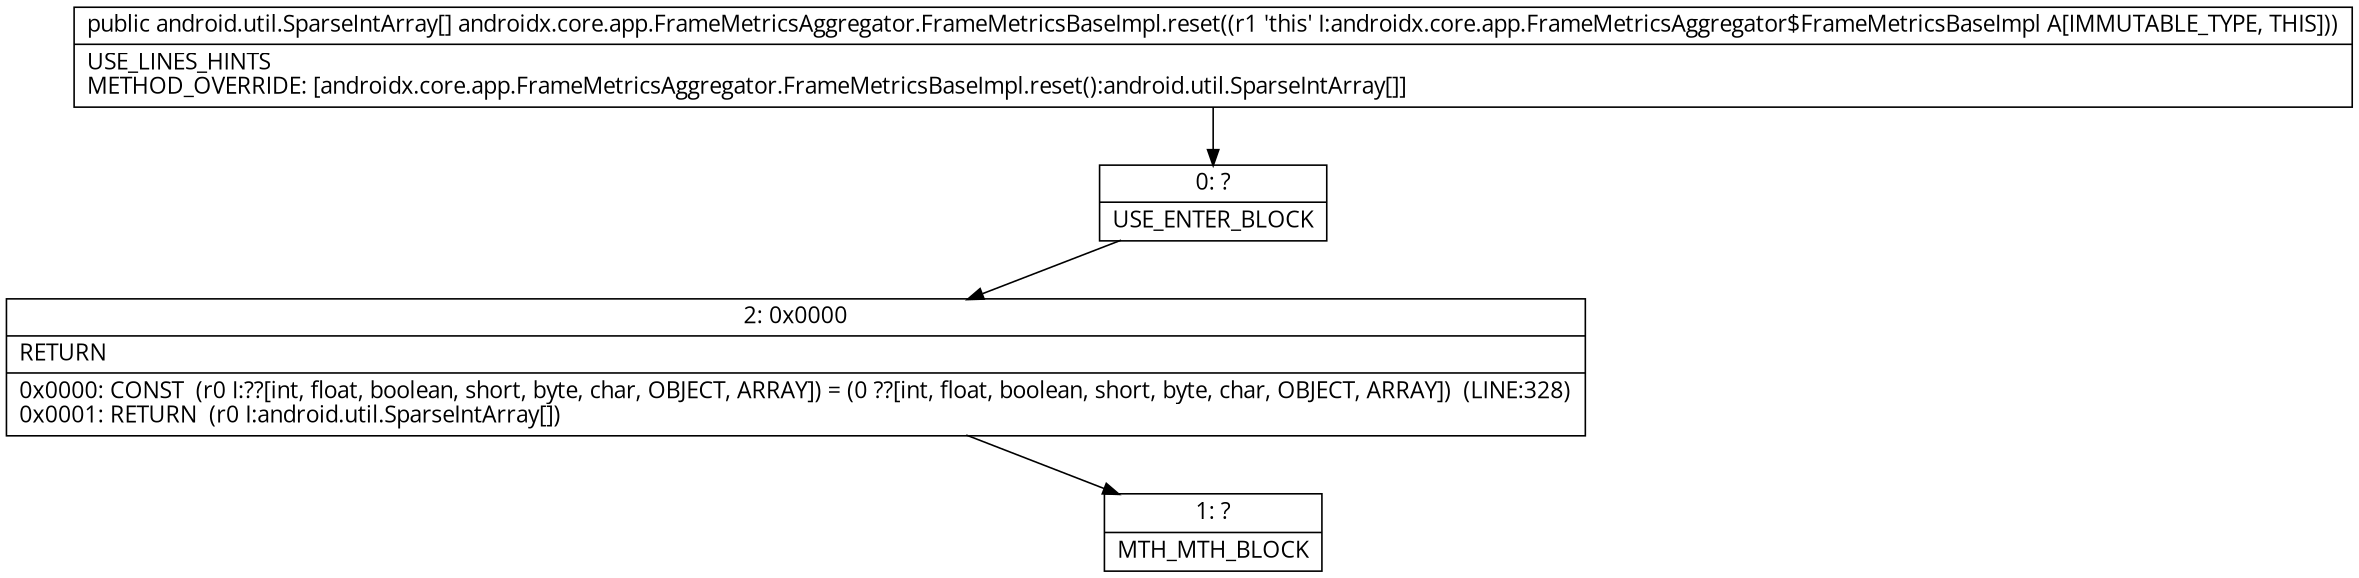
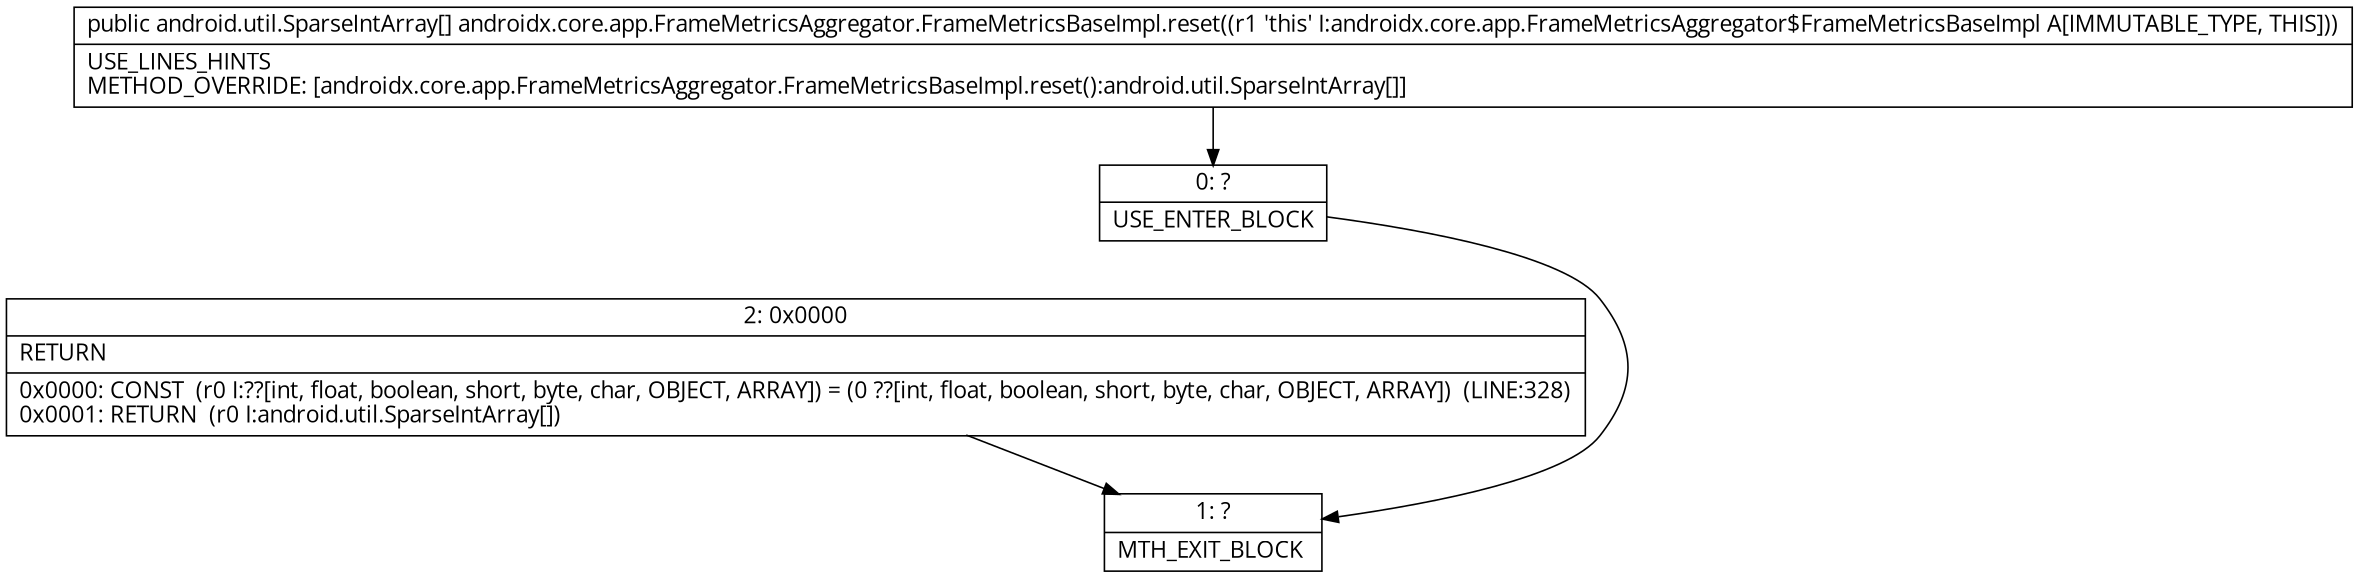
(1052, 267) -> (1627, 362)
(1213, 551) -> (1210, 551)
